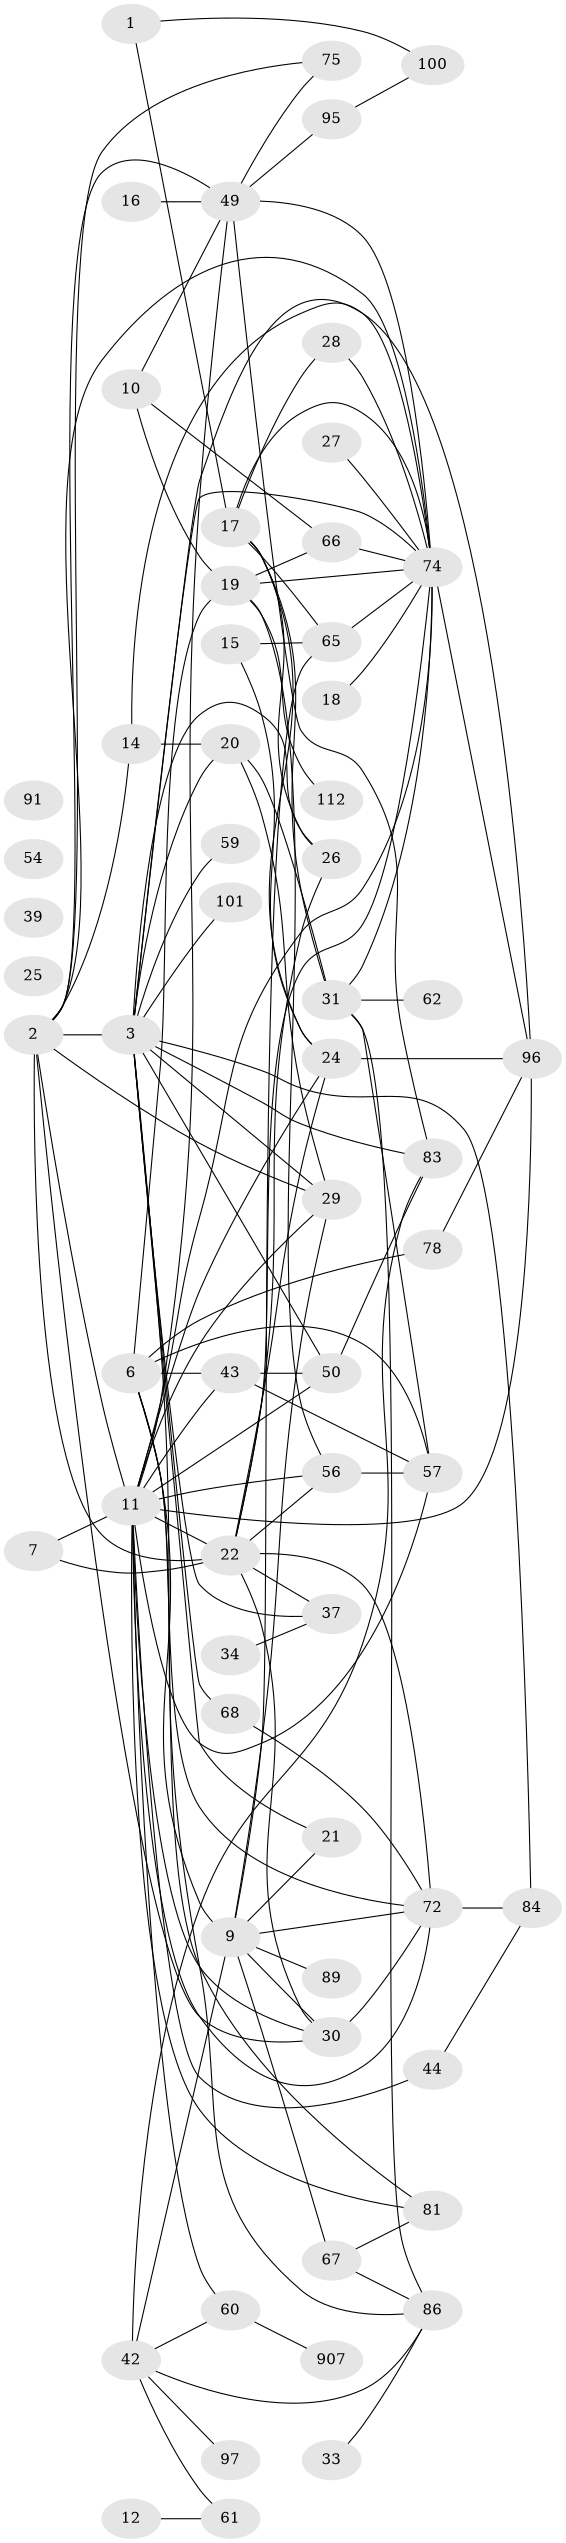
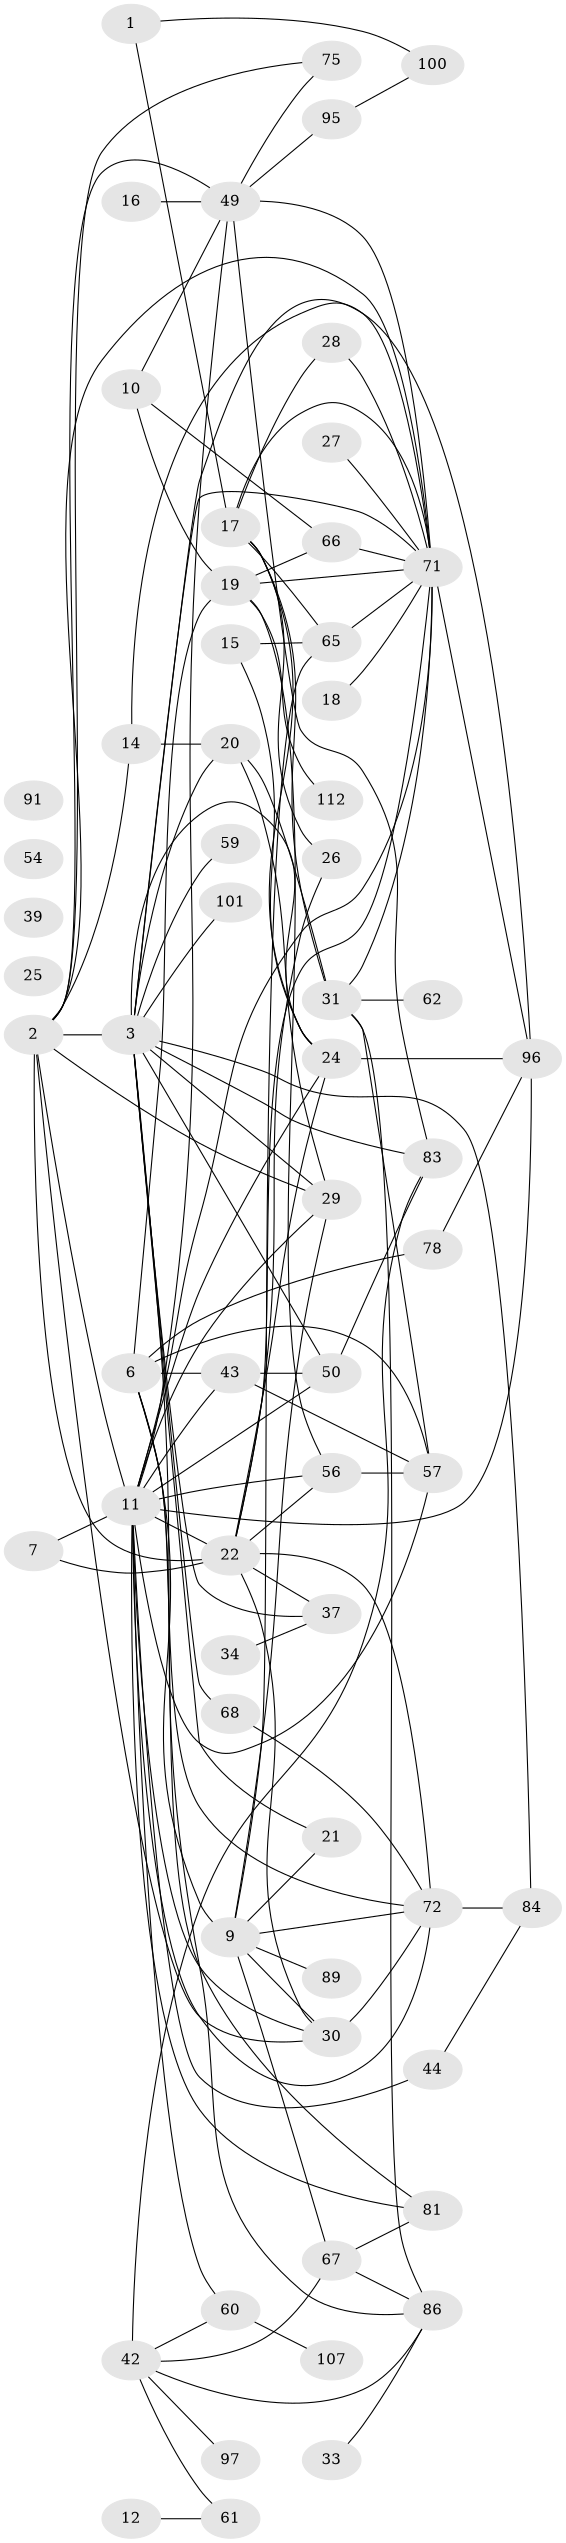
(433, 567) -> (433, 567)
(202, 713) -> (244, 804)
(183, 2139) -> (253, 2344)
(332, 2360) -> (332, 2360)
